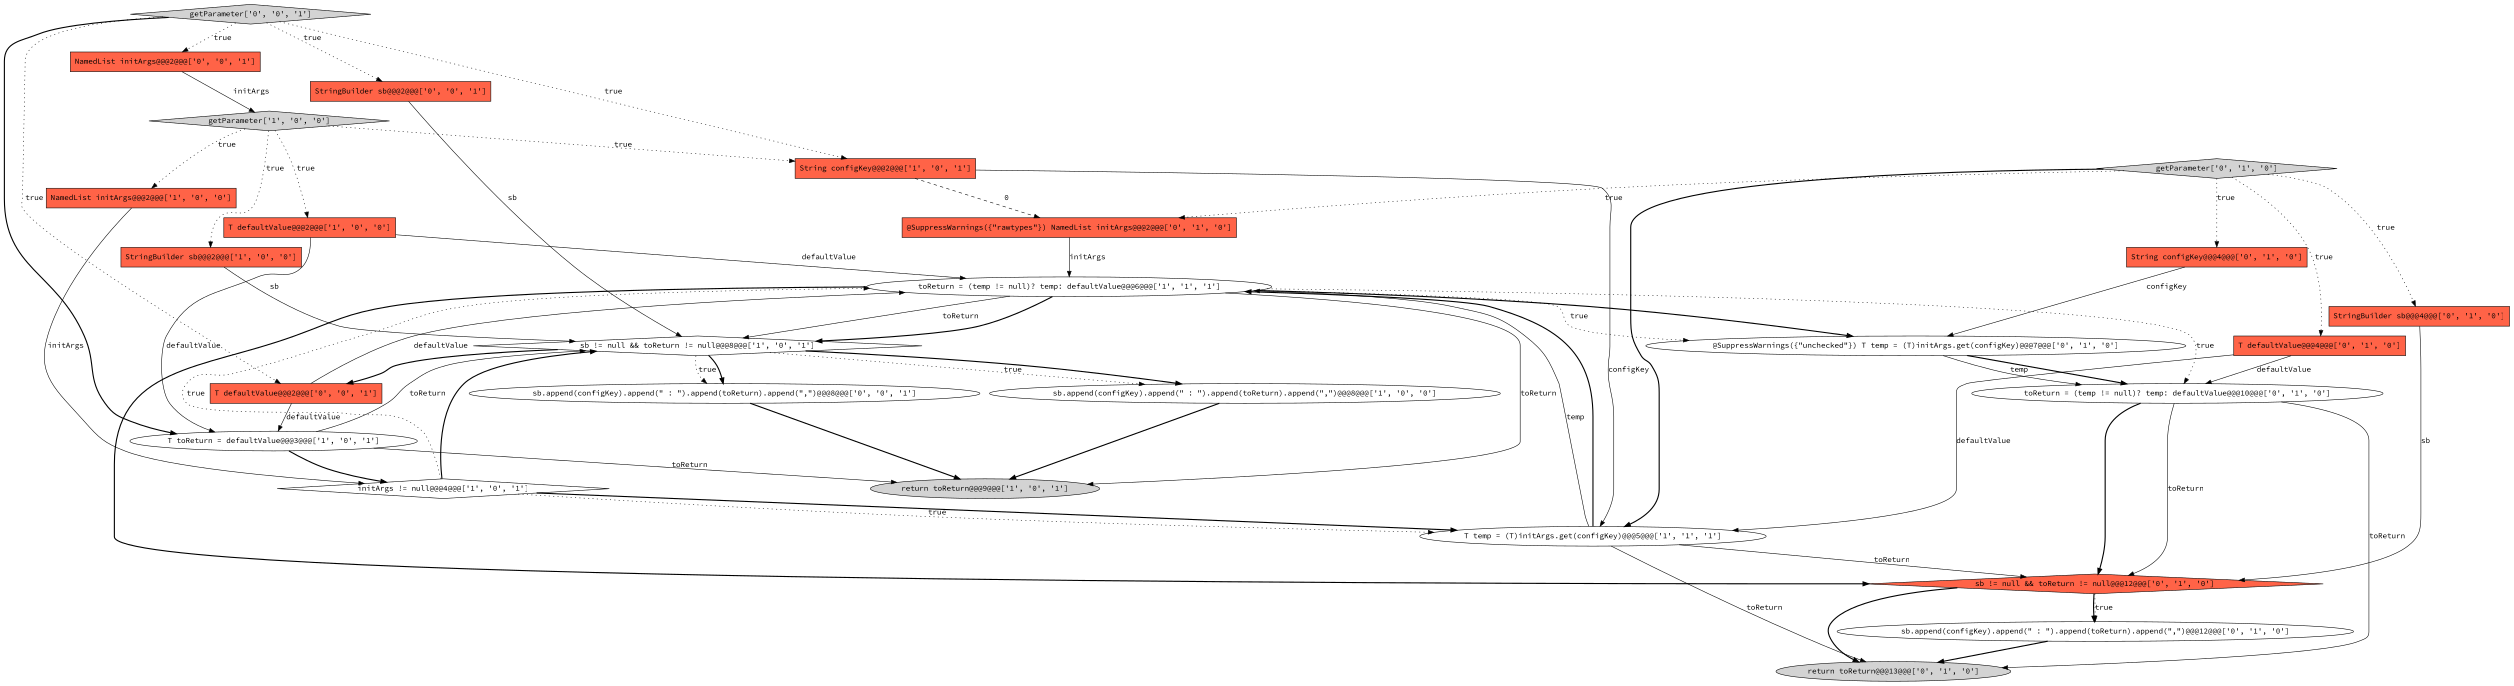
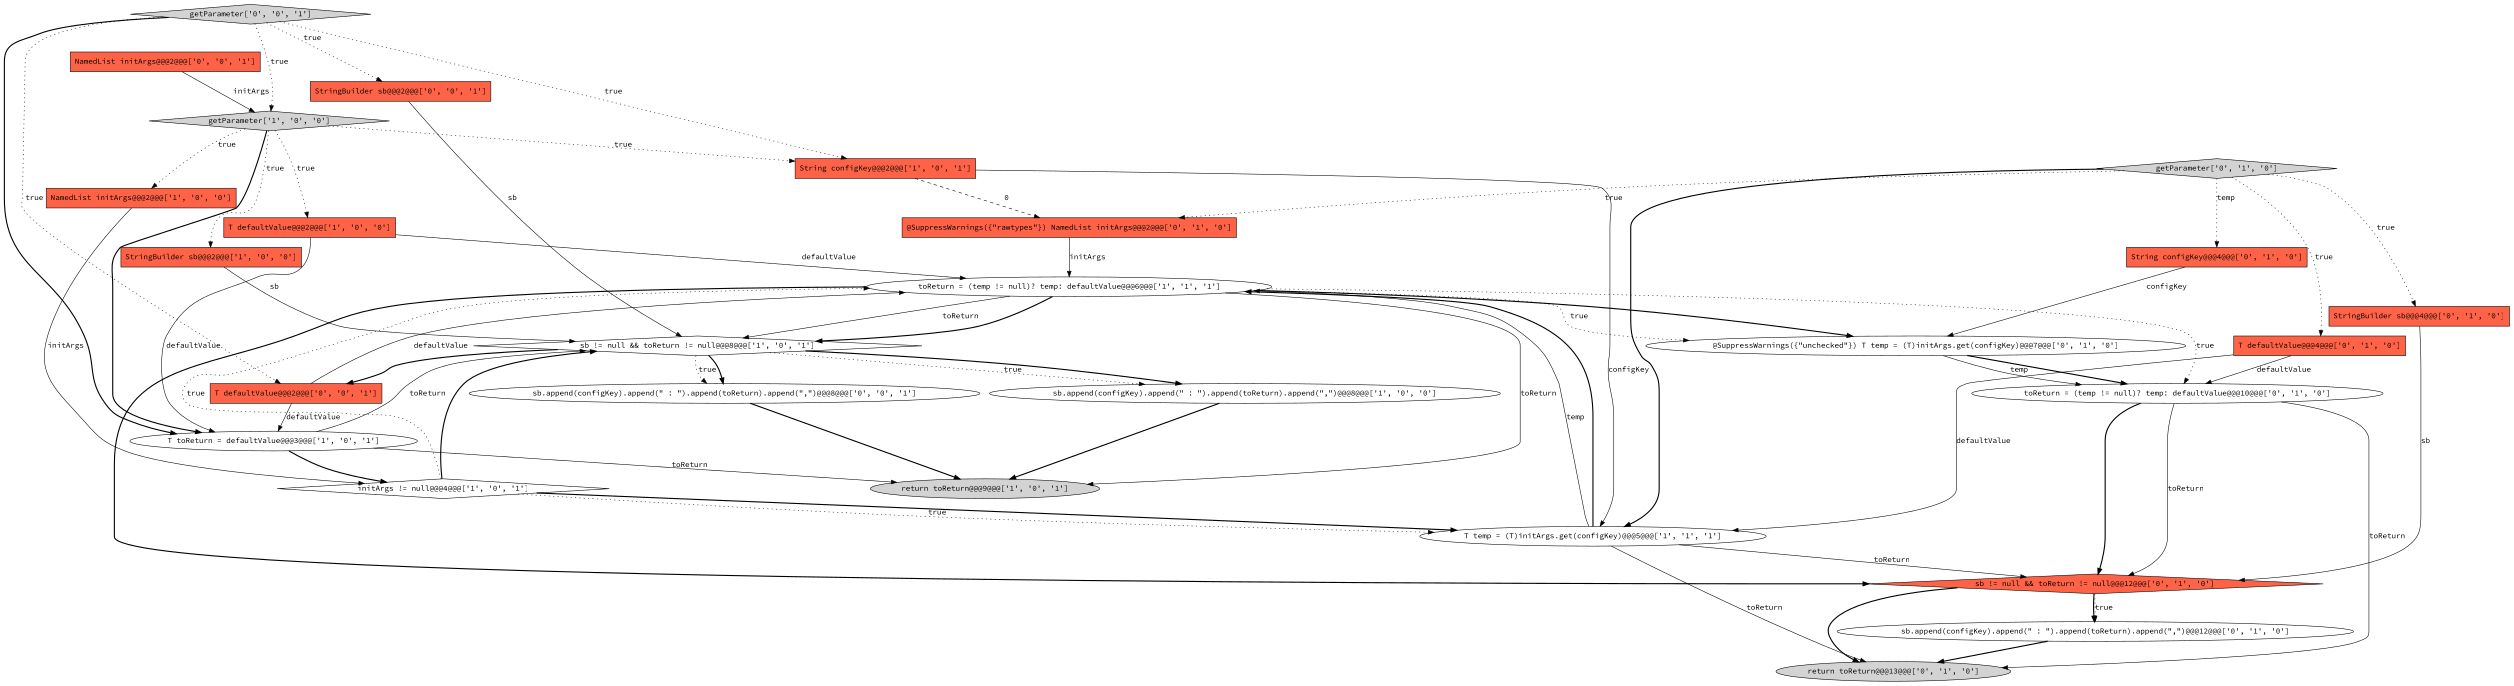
(212, 36) -> (269, 64)
(2226, 198) -> (2226, 198)
none -> (112, 264)
